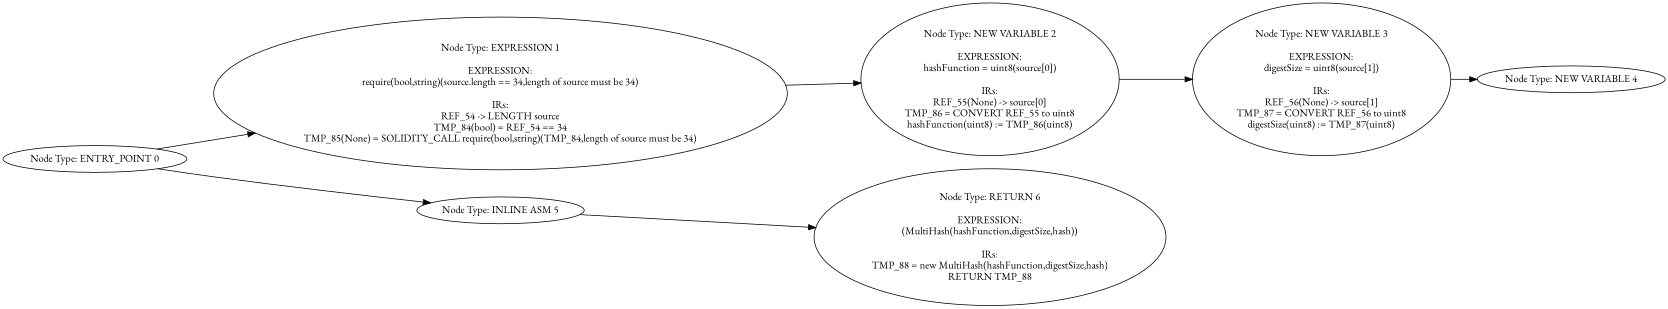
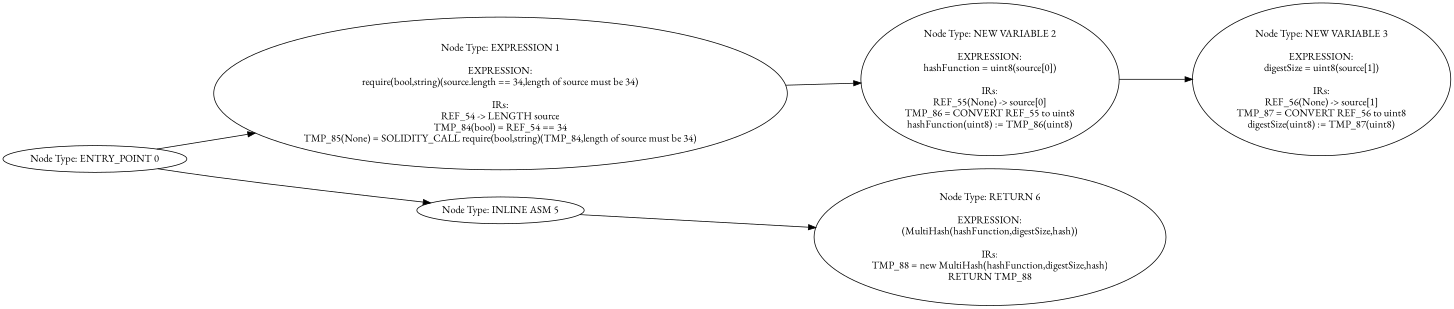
(1571, 79) -> none
